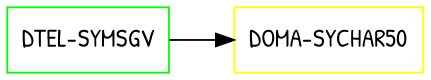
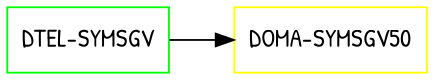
(329, 40) -> (331, 40)
